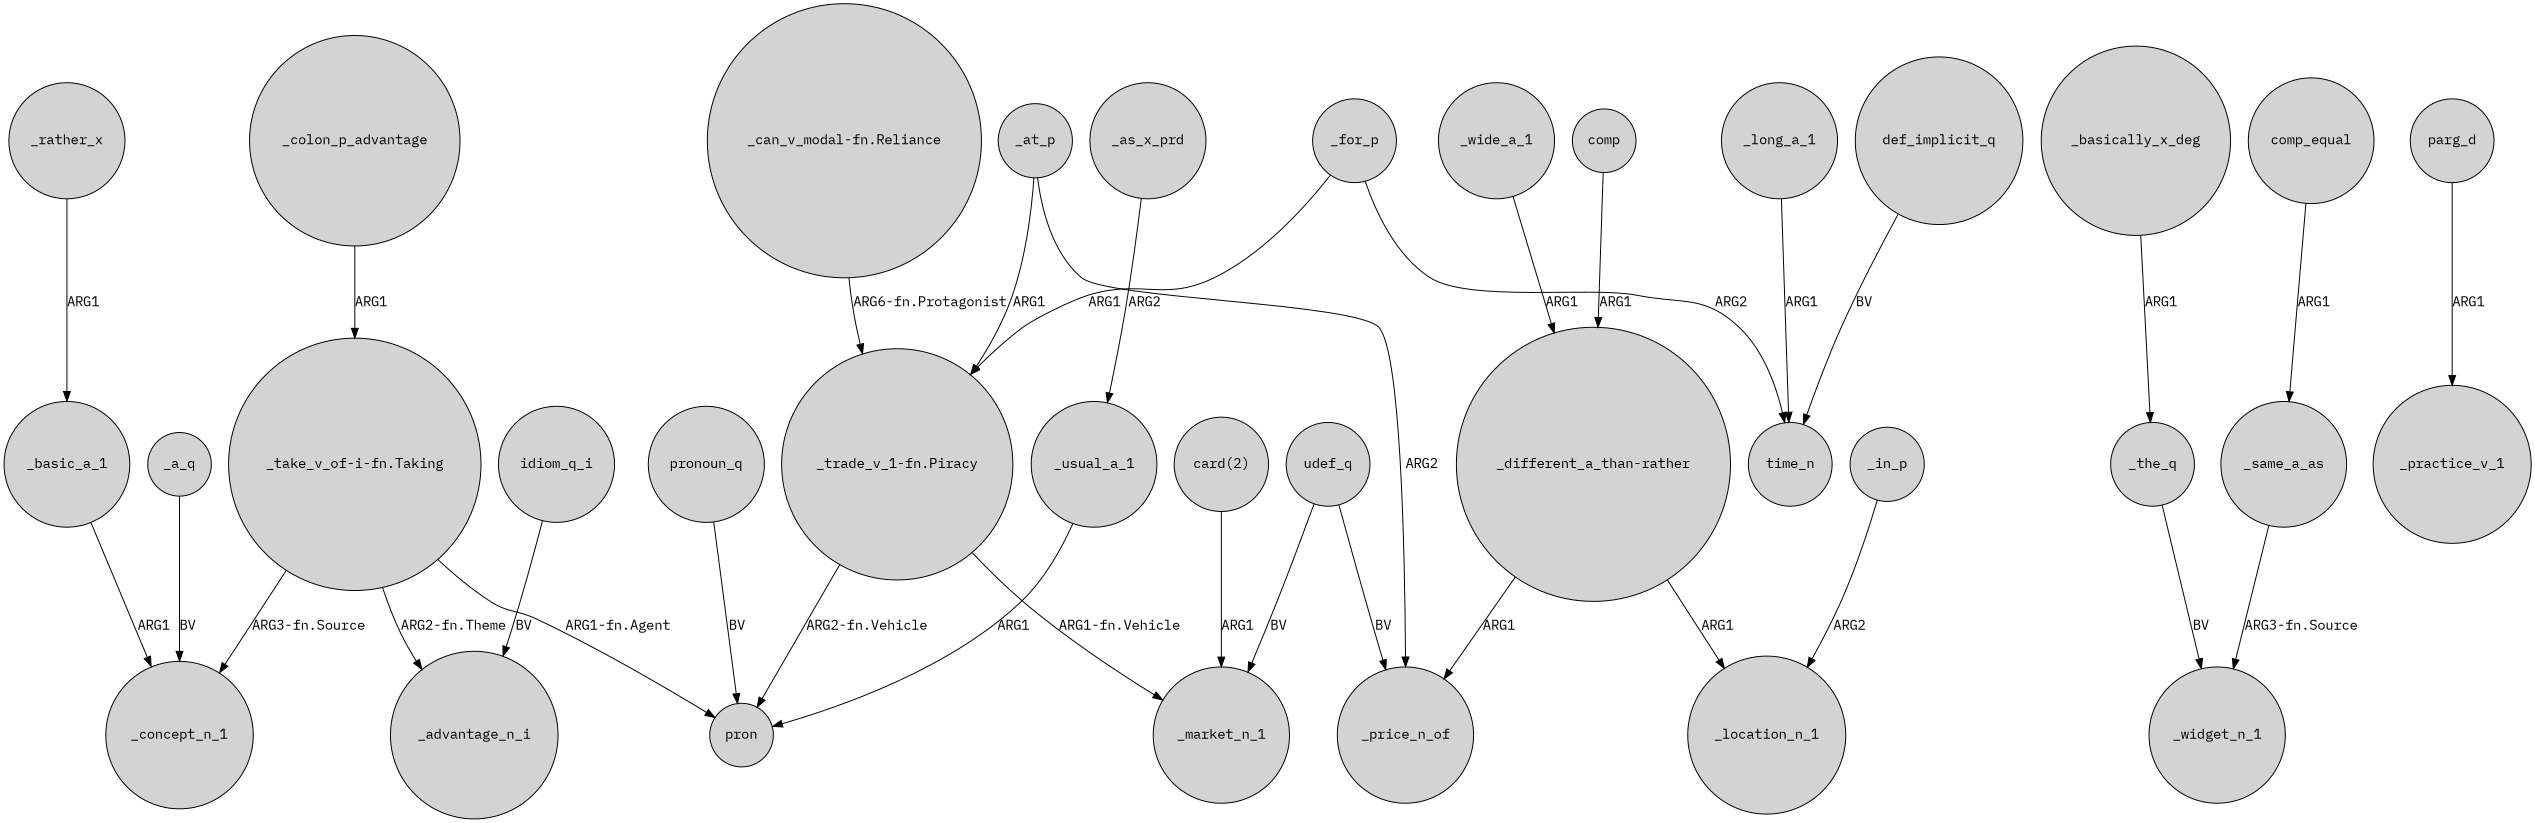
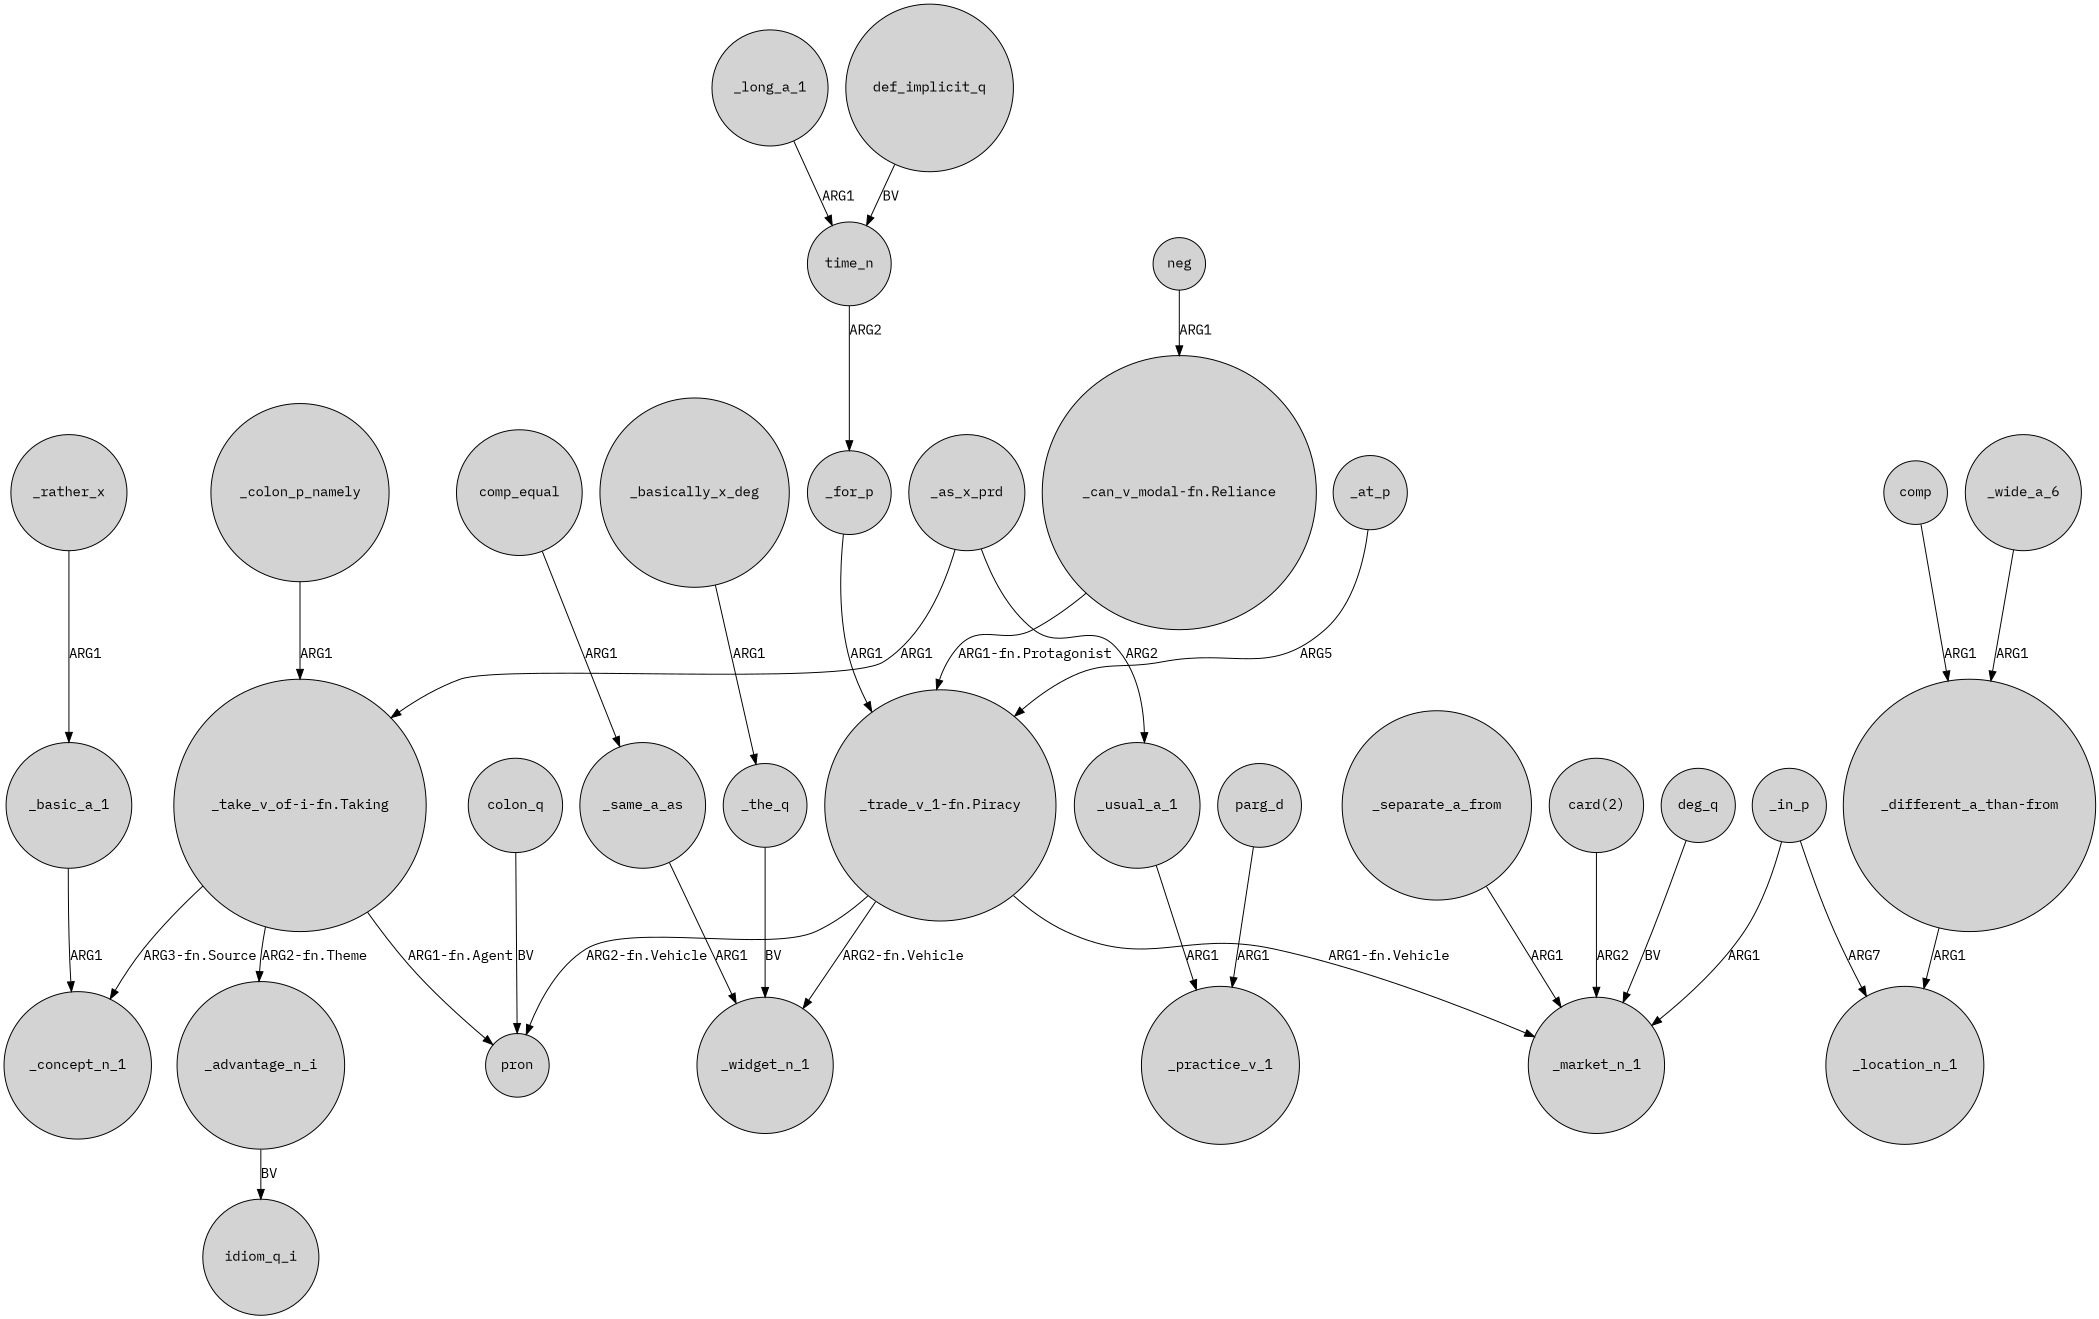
(355, 141) -> (300, 493)
(1496, 141) -> (2023, 493)
none -> (1179, 264)
(1577, 292) -> (849, 373)
(930, 303) -> (1035, 654)
(1029, 303) -> (1316, 654)
(180, 464) -> none
(706, 464) -> (515, 805)
(1328, 464) -> (1698, 805)
(1593, 464) -> (1969, 805)
(525, 584) -> (261, 1169)
(1238, 626) -> (1613, 956)
(1850, 626) -> (1865, 956)
(2301, 626) -> (732, 956)
(950, 654) -> (1175, 923)
none -> (705, 674)
(1405, 735) -> none
none -> (1437, 805)
none -> (1737, 942)
none -> (842, 951)
